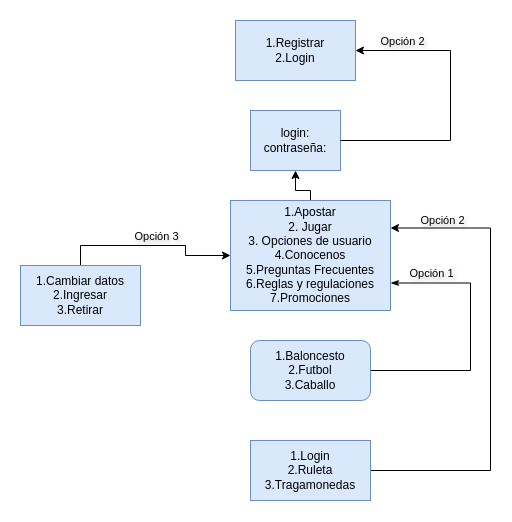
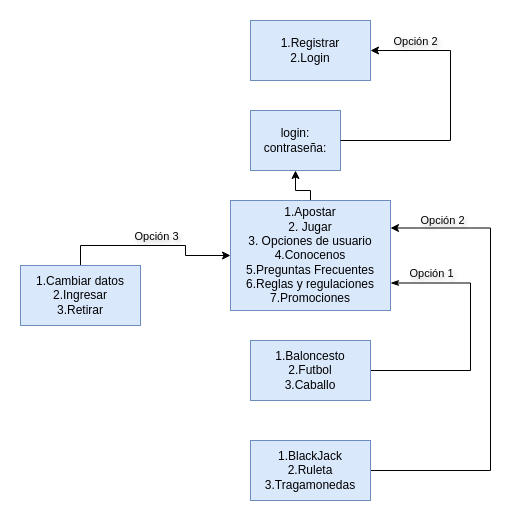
(296, 51) -> (311, 51)
(311, 371) -> (311, 371)
(311, 471) -> (311, 471)
